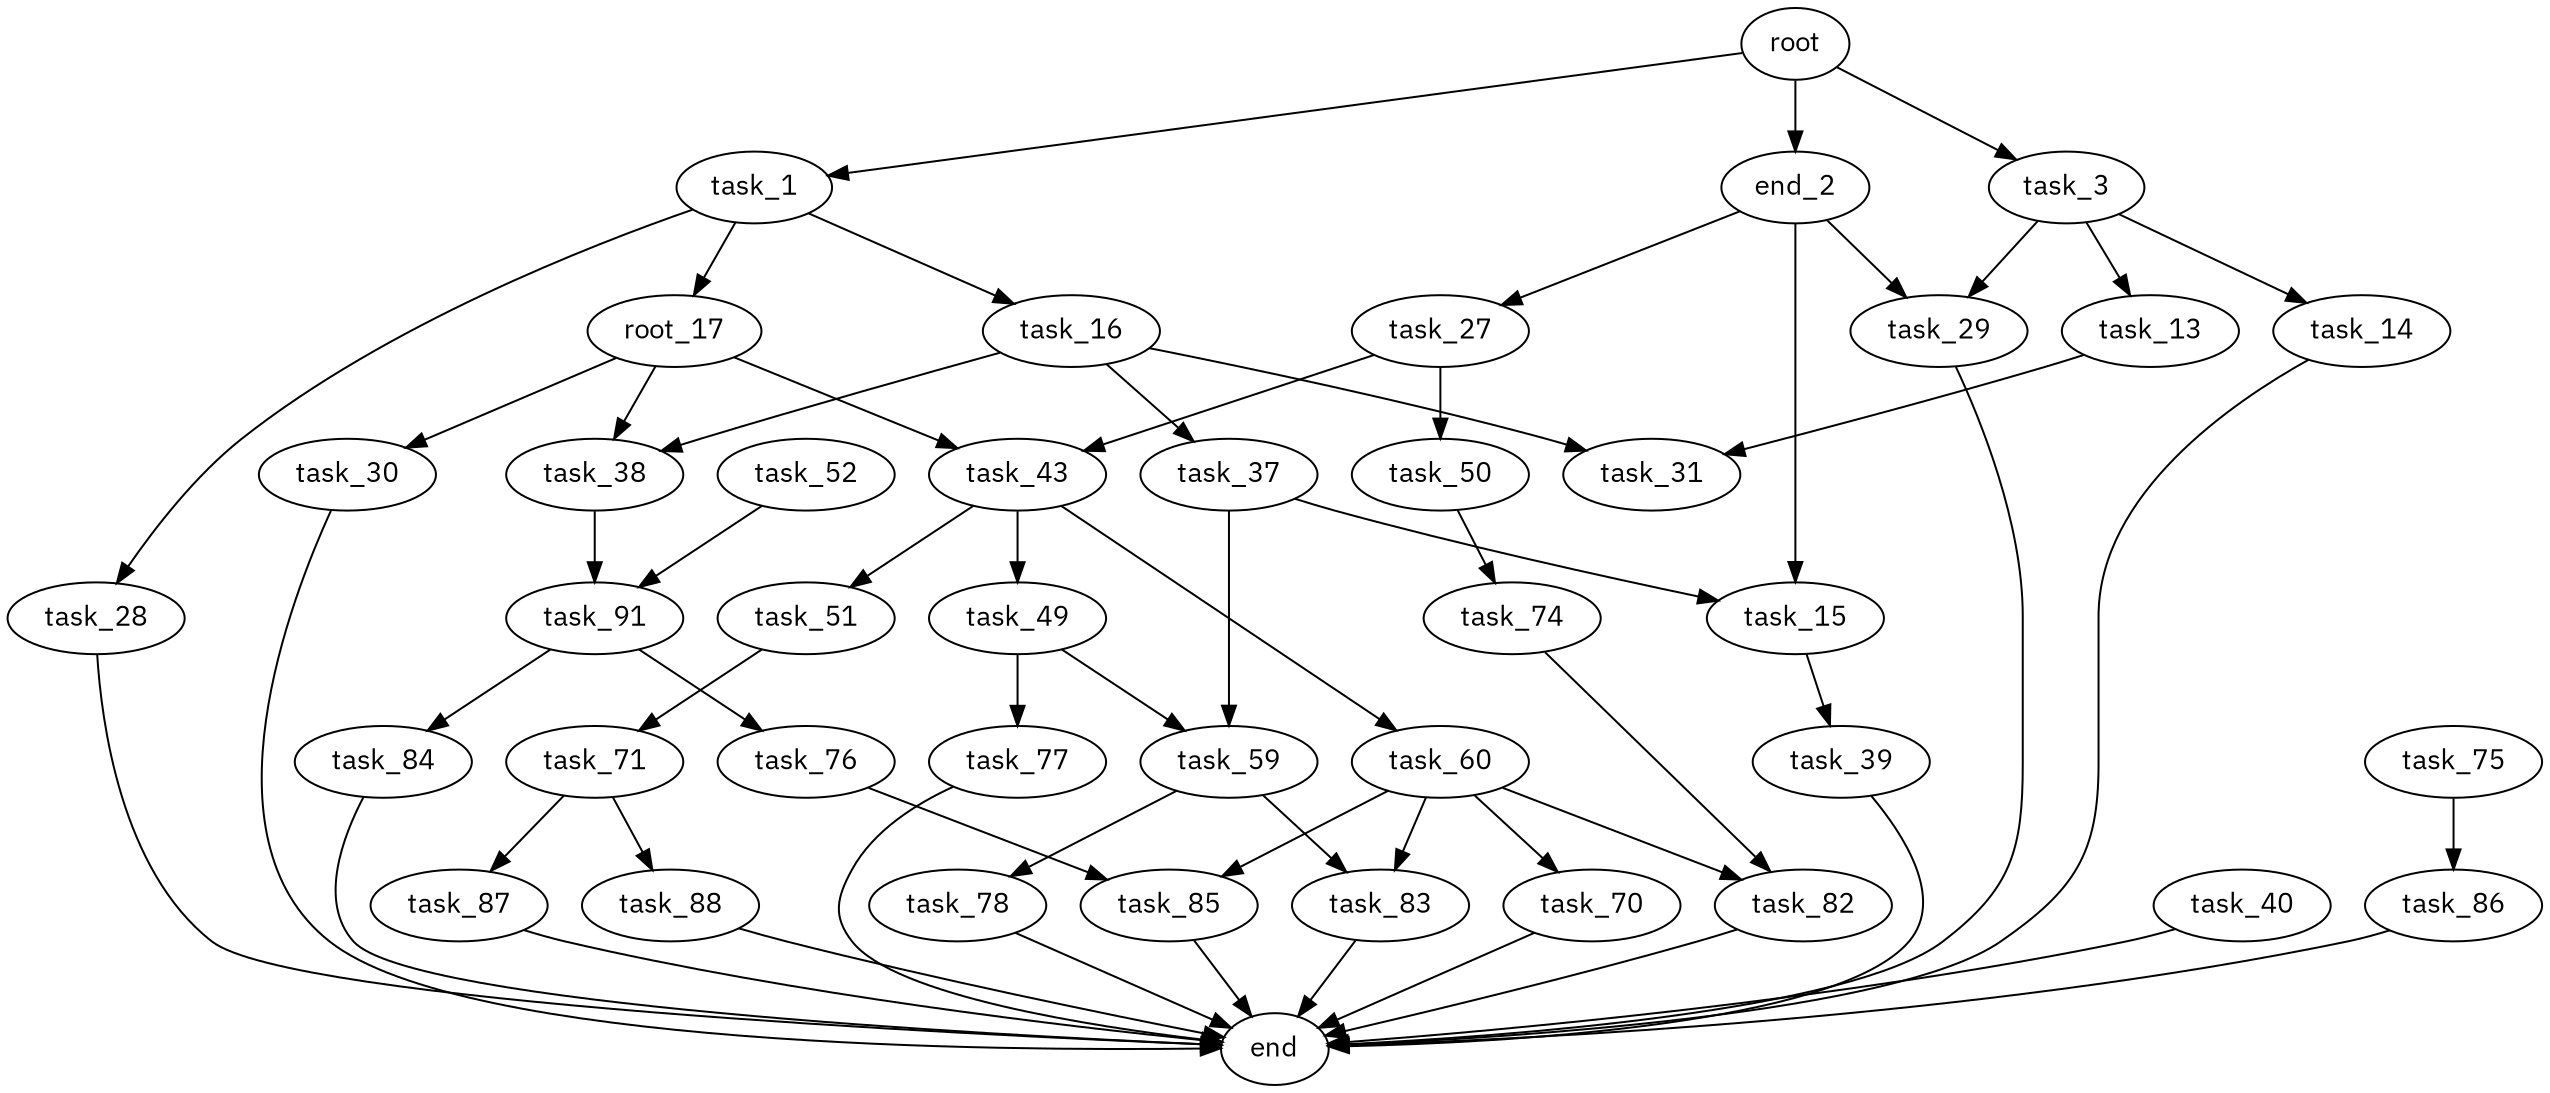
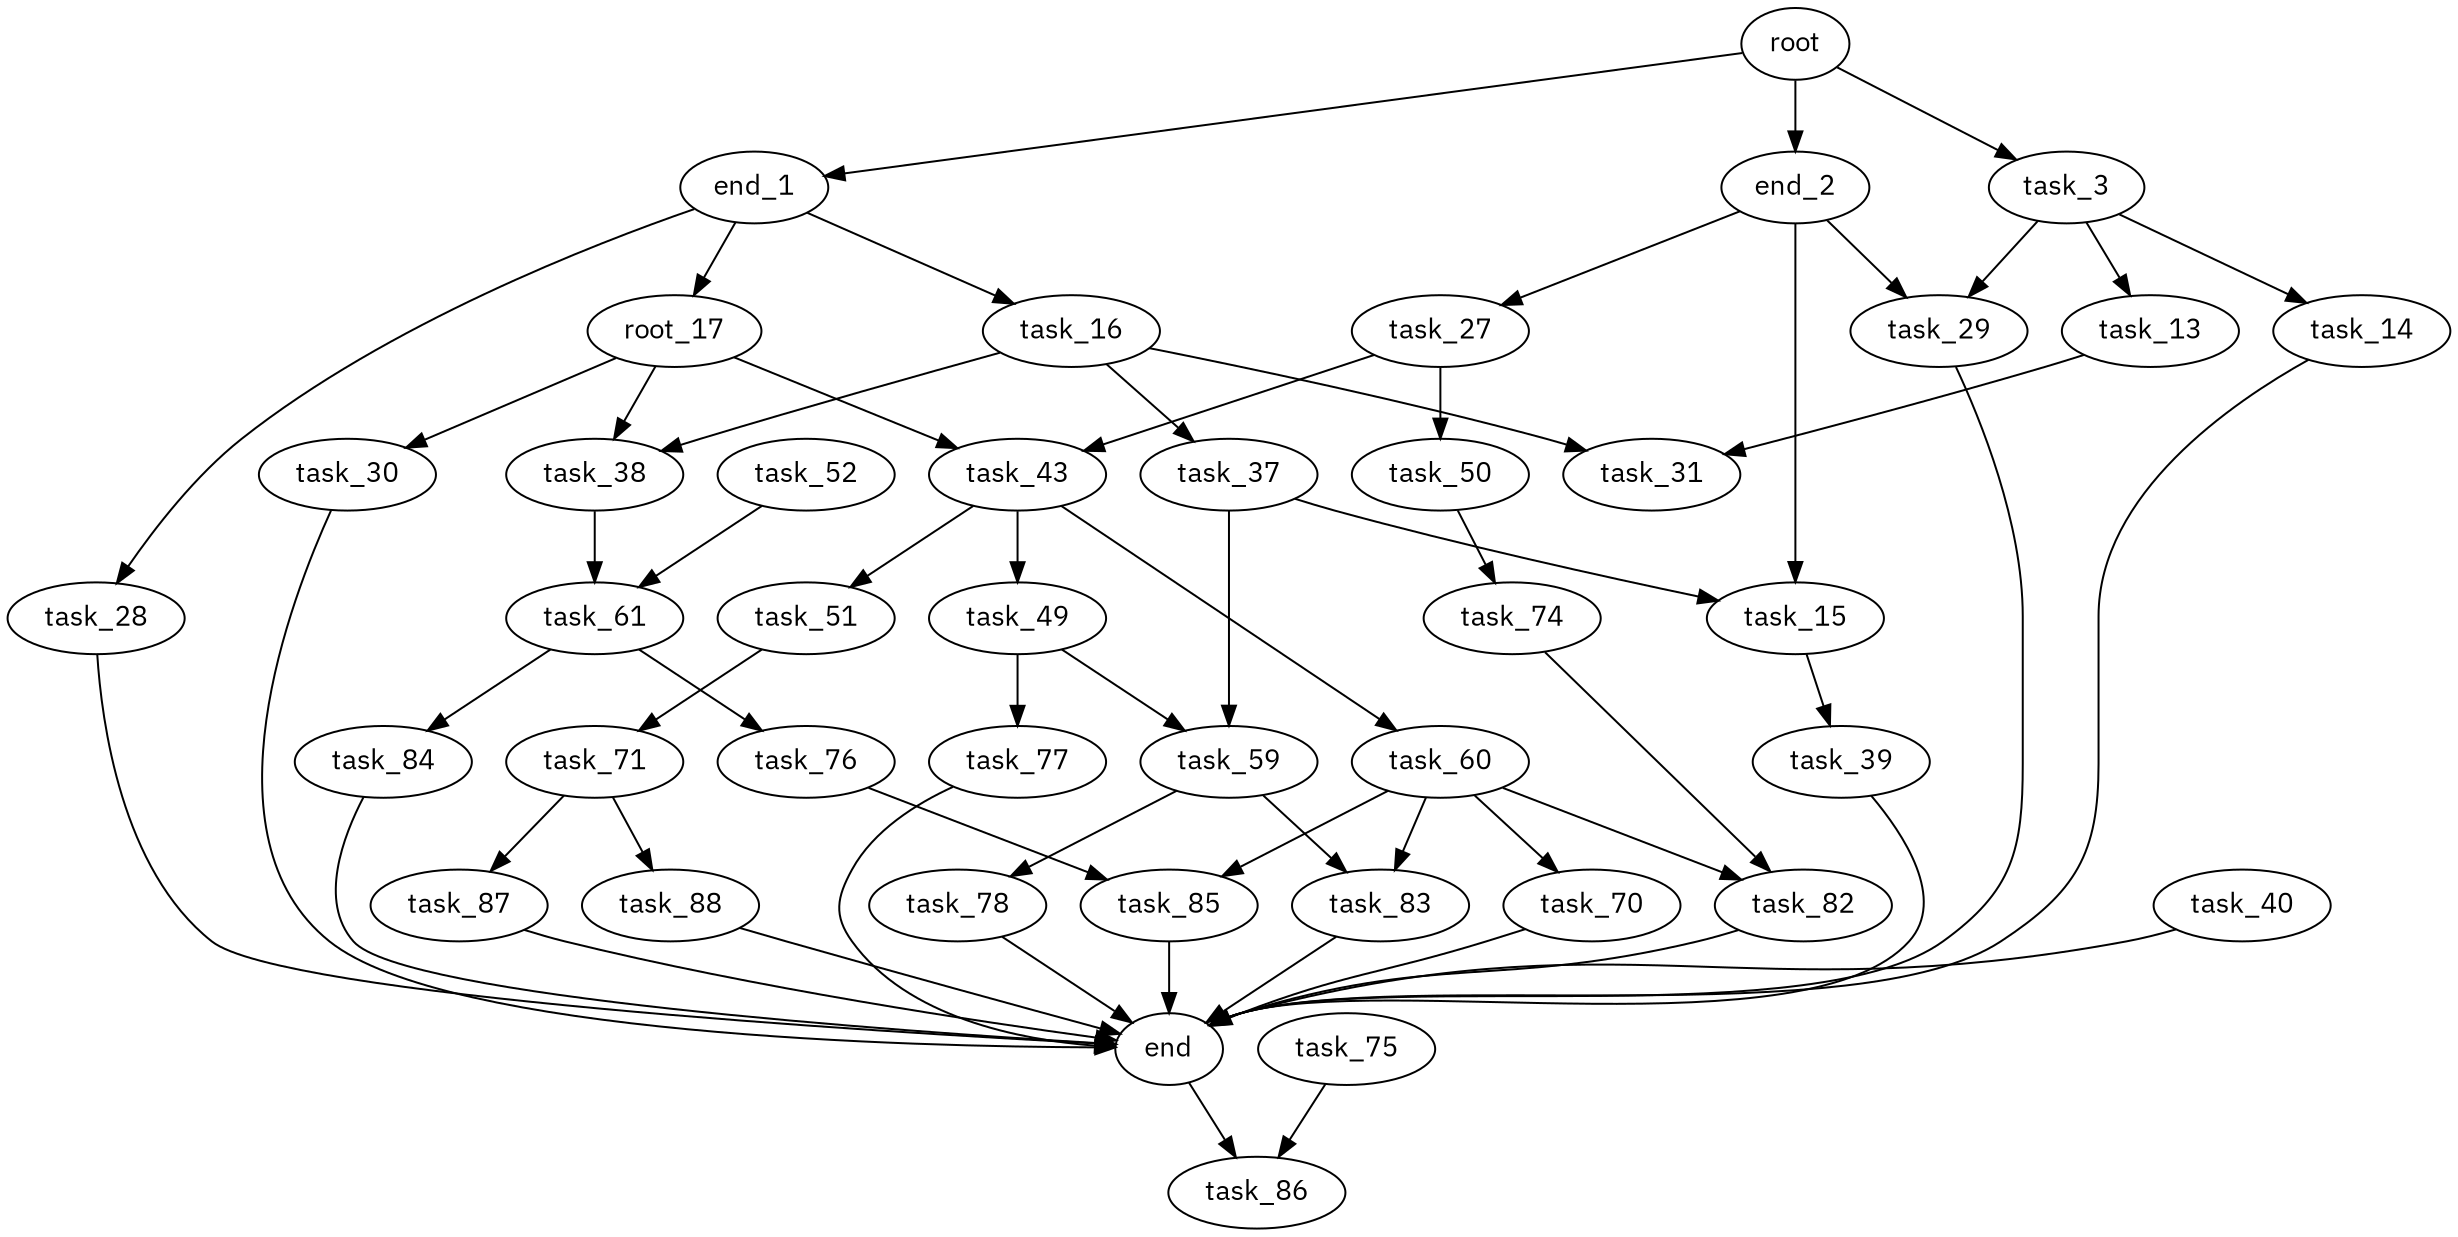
(754, 187) -> (754, 187)
(595, 618) -> (595, 618)
(1872, 1011) -> (1207, 1111)
